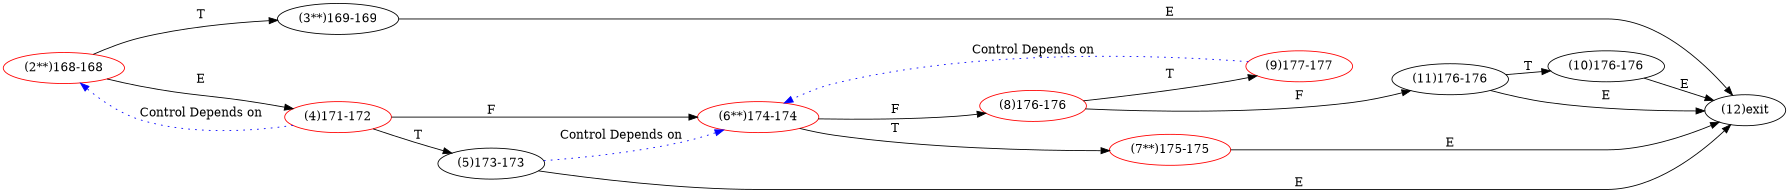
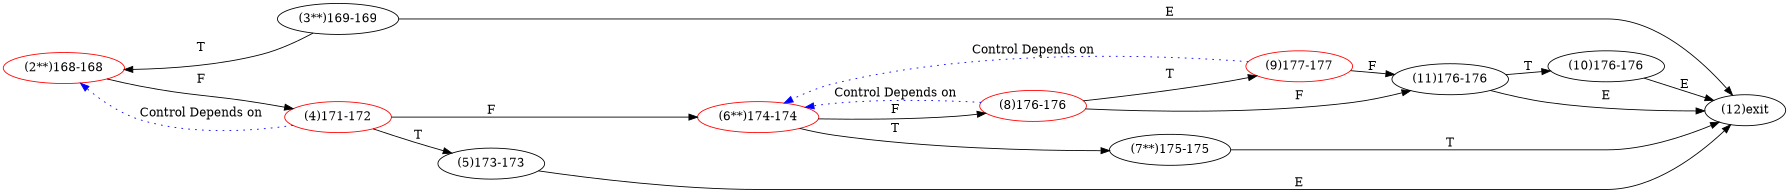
(180, 30) -> (225, 62)
none -> (1368, 72)
(201, 80) -> (201, 80)
(1450, 143) -> (1450, 143)
(1170, 150) -> (1170, 150)
(630, 151) -> (897, 100)
